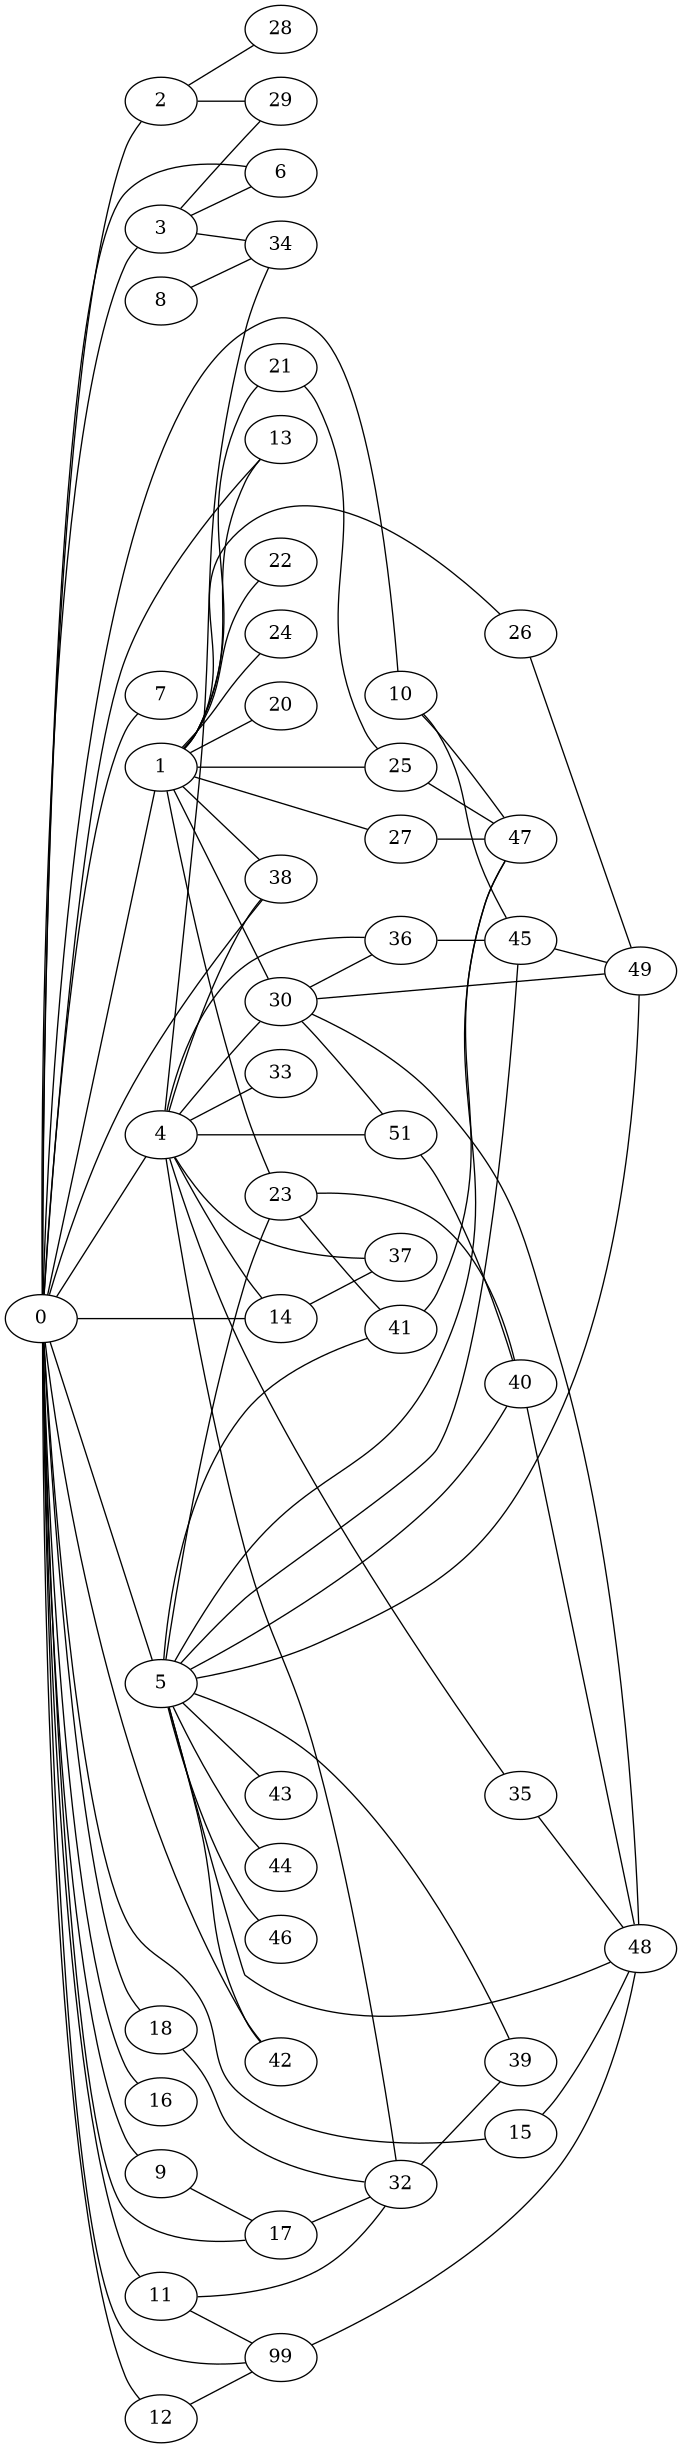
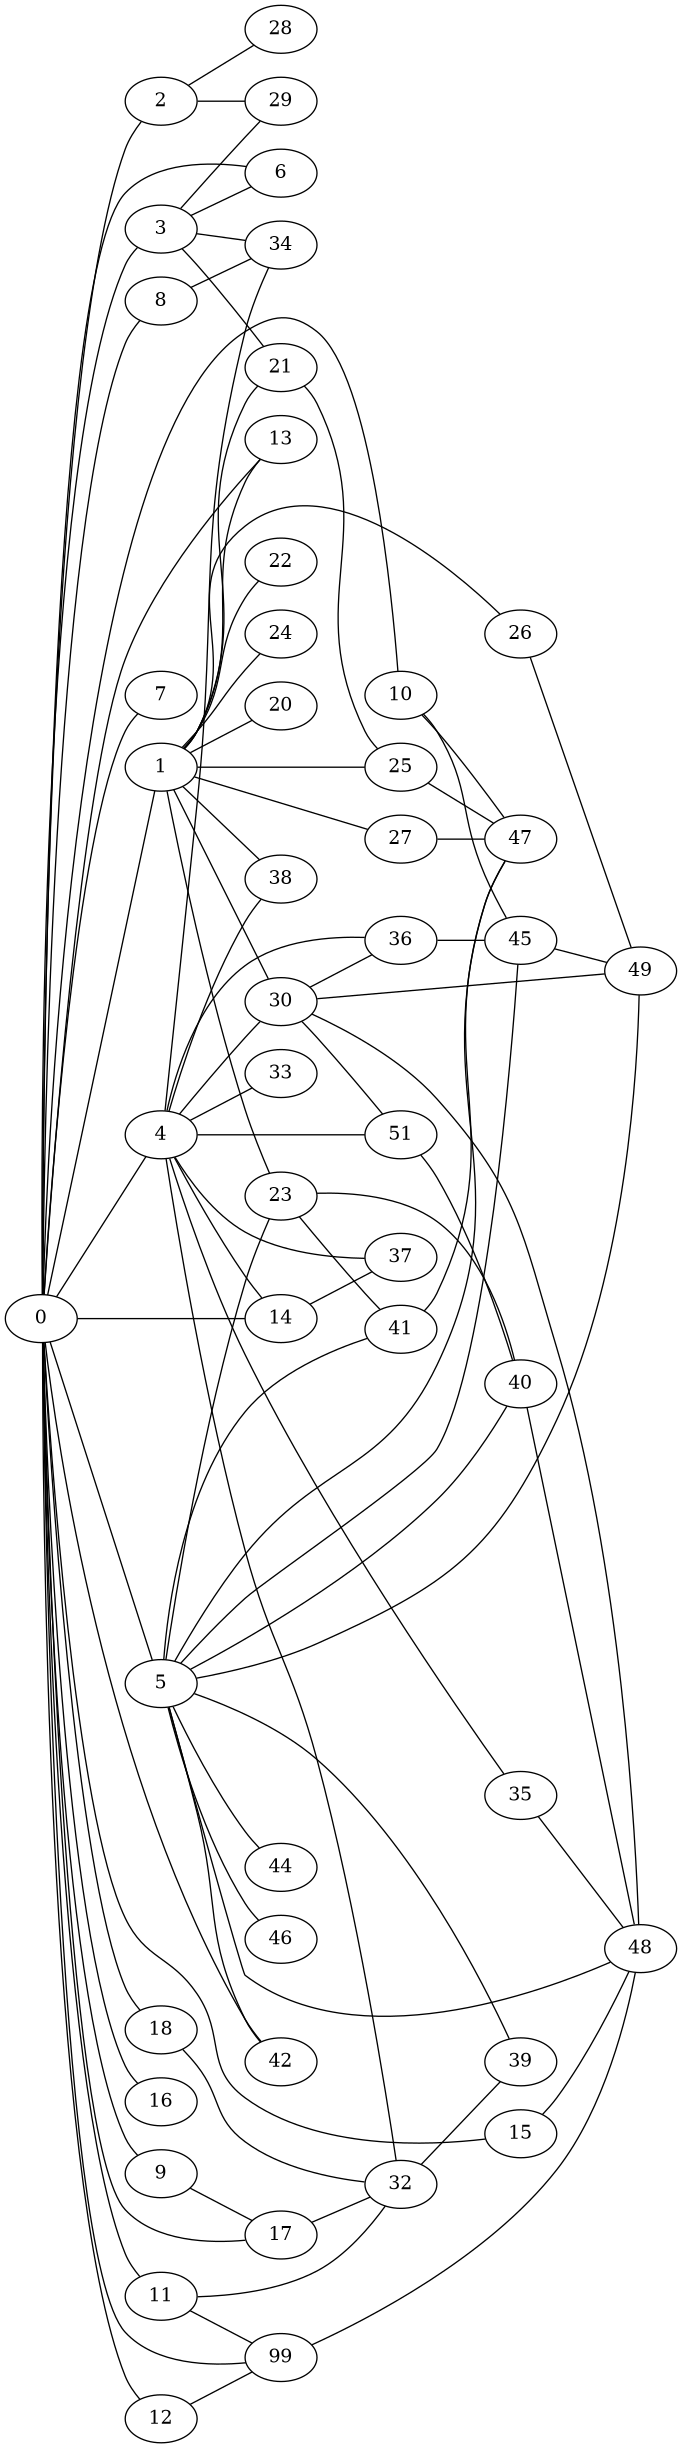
none -> (224, 297)
(133, 1085) -> (61, 778)
(281, 1795) -> none
